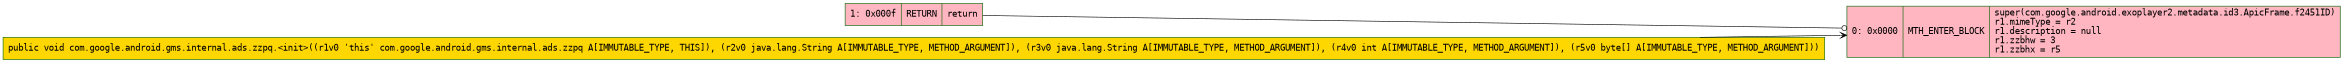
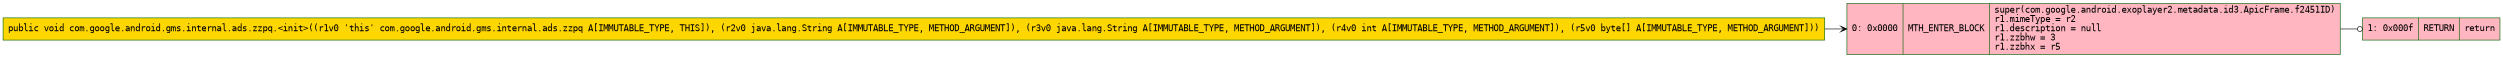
(1412, 22) -> (2349, 29)
